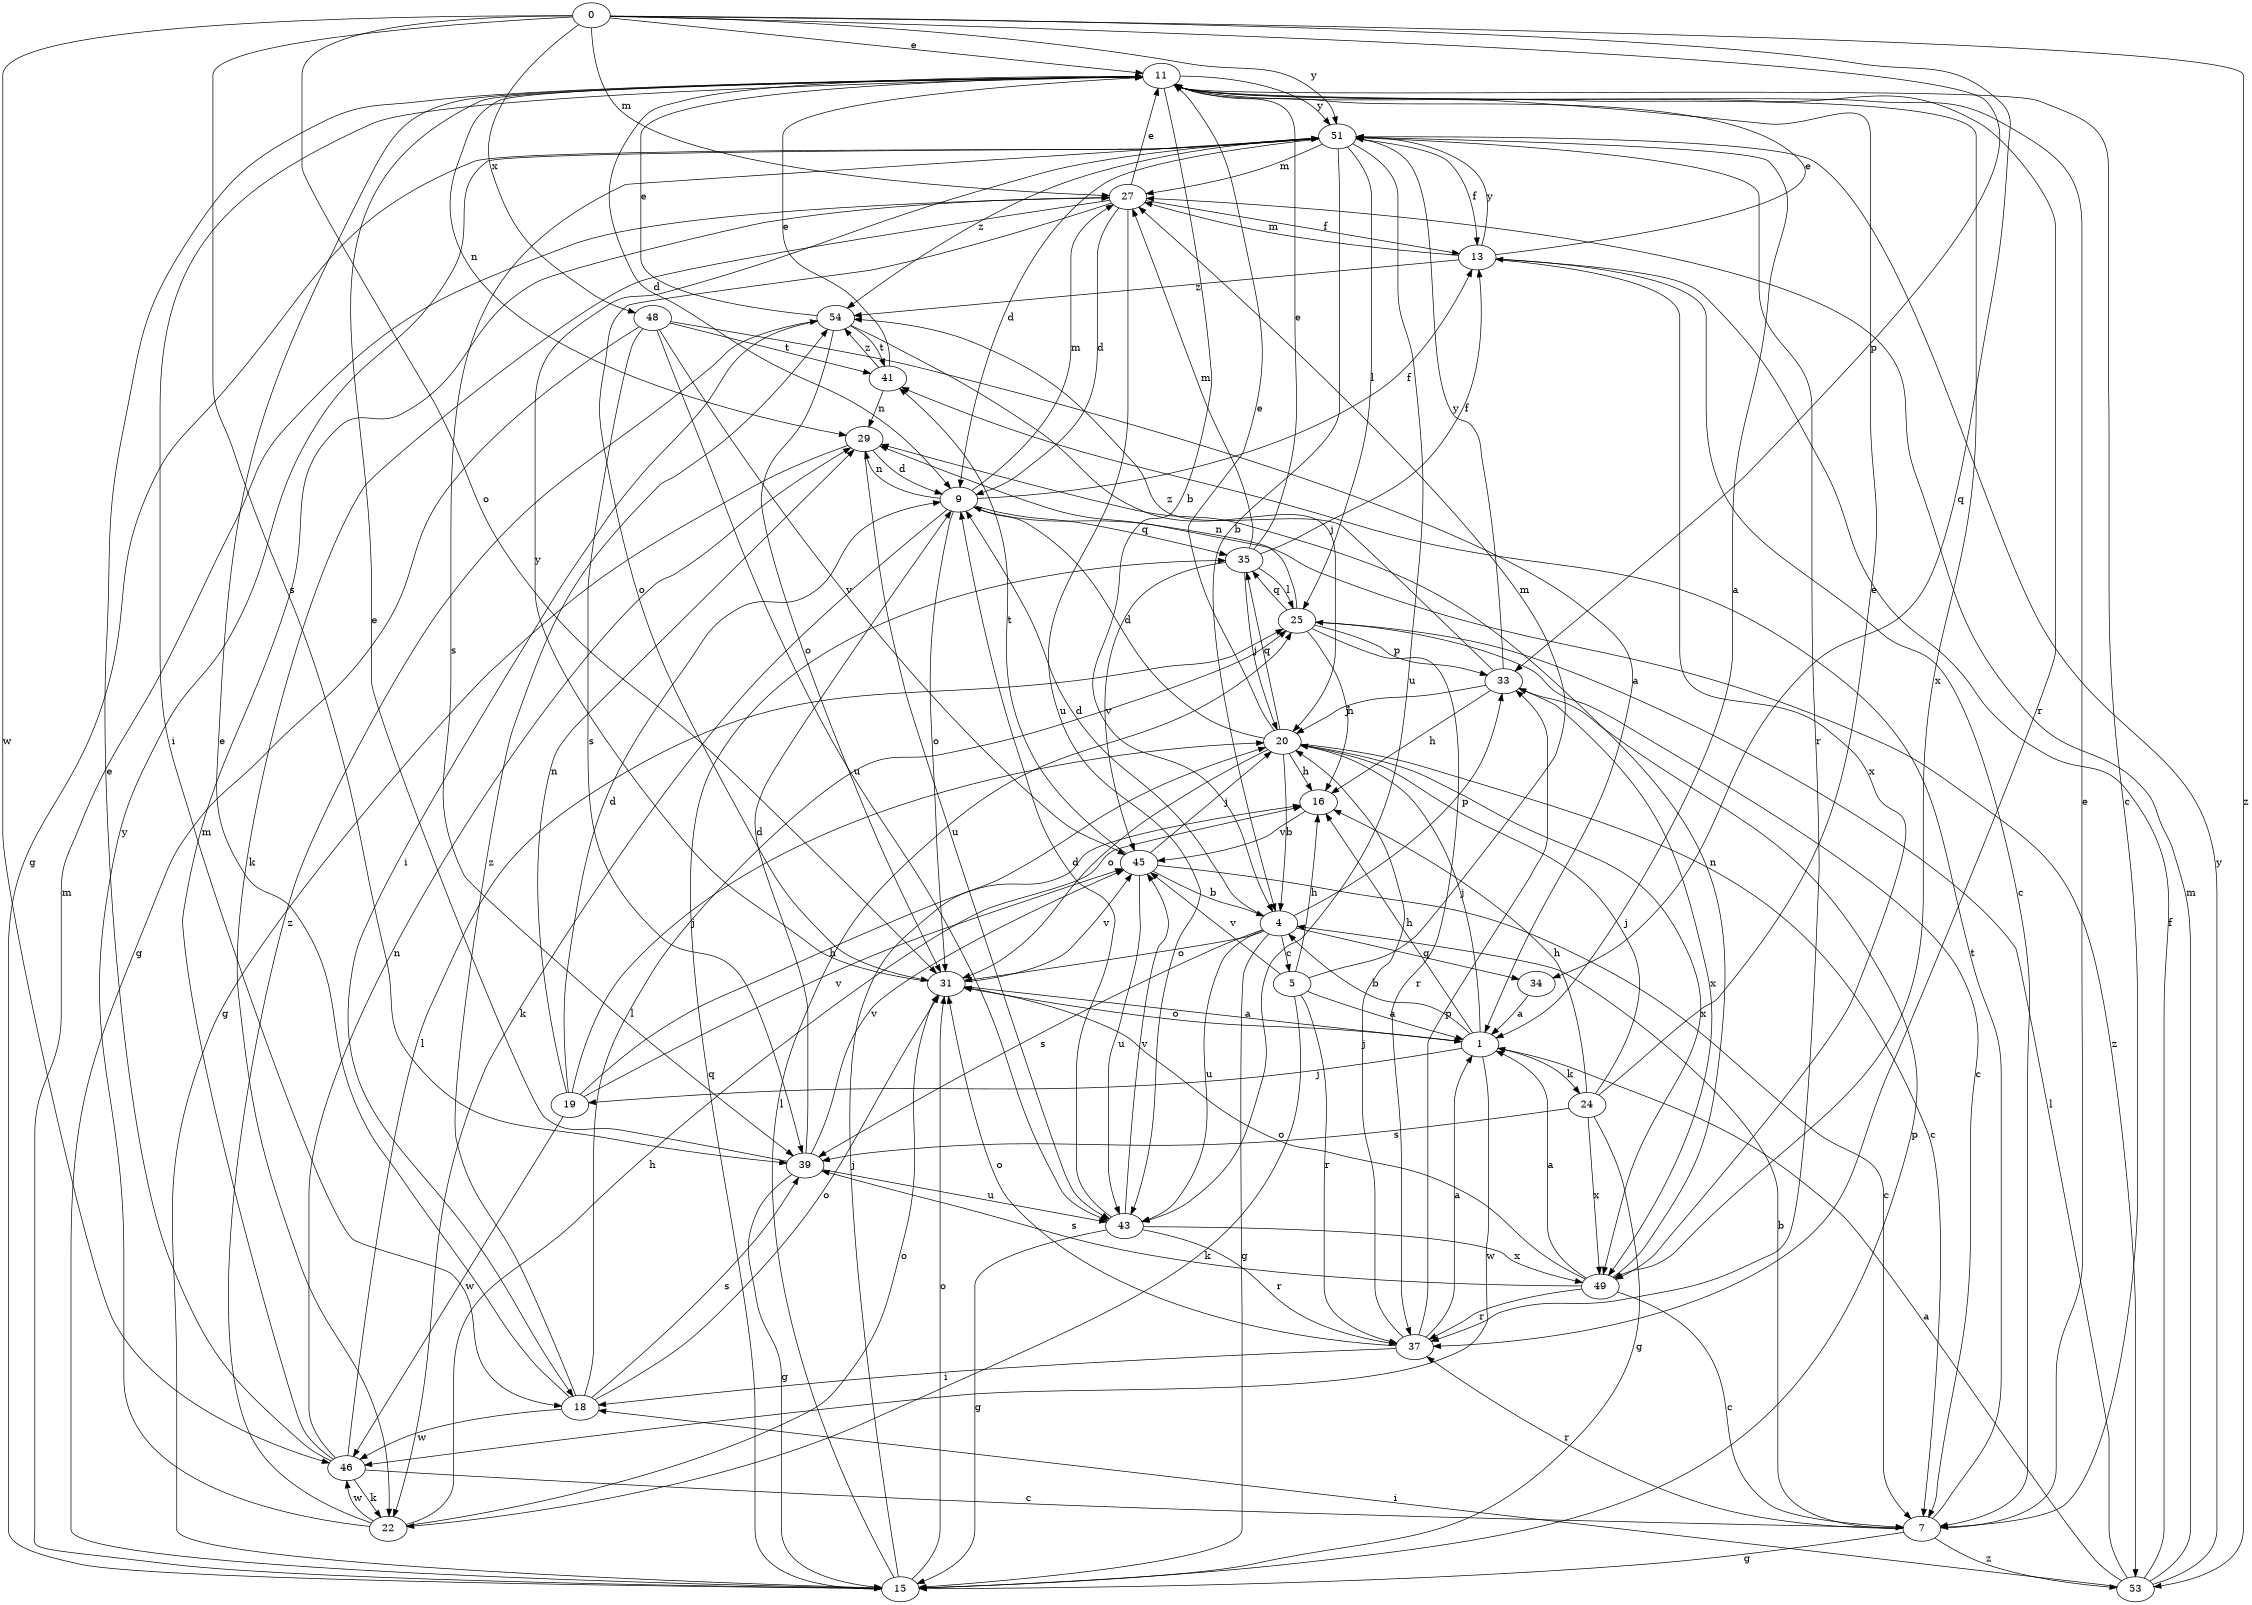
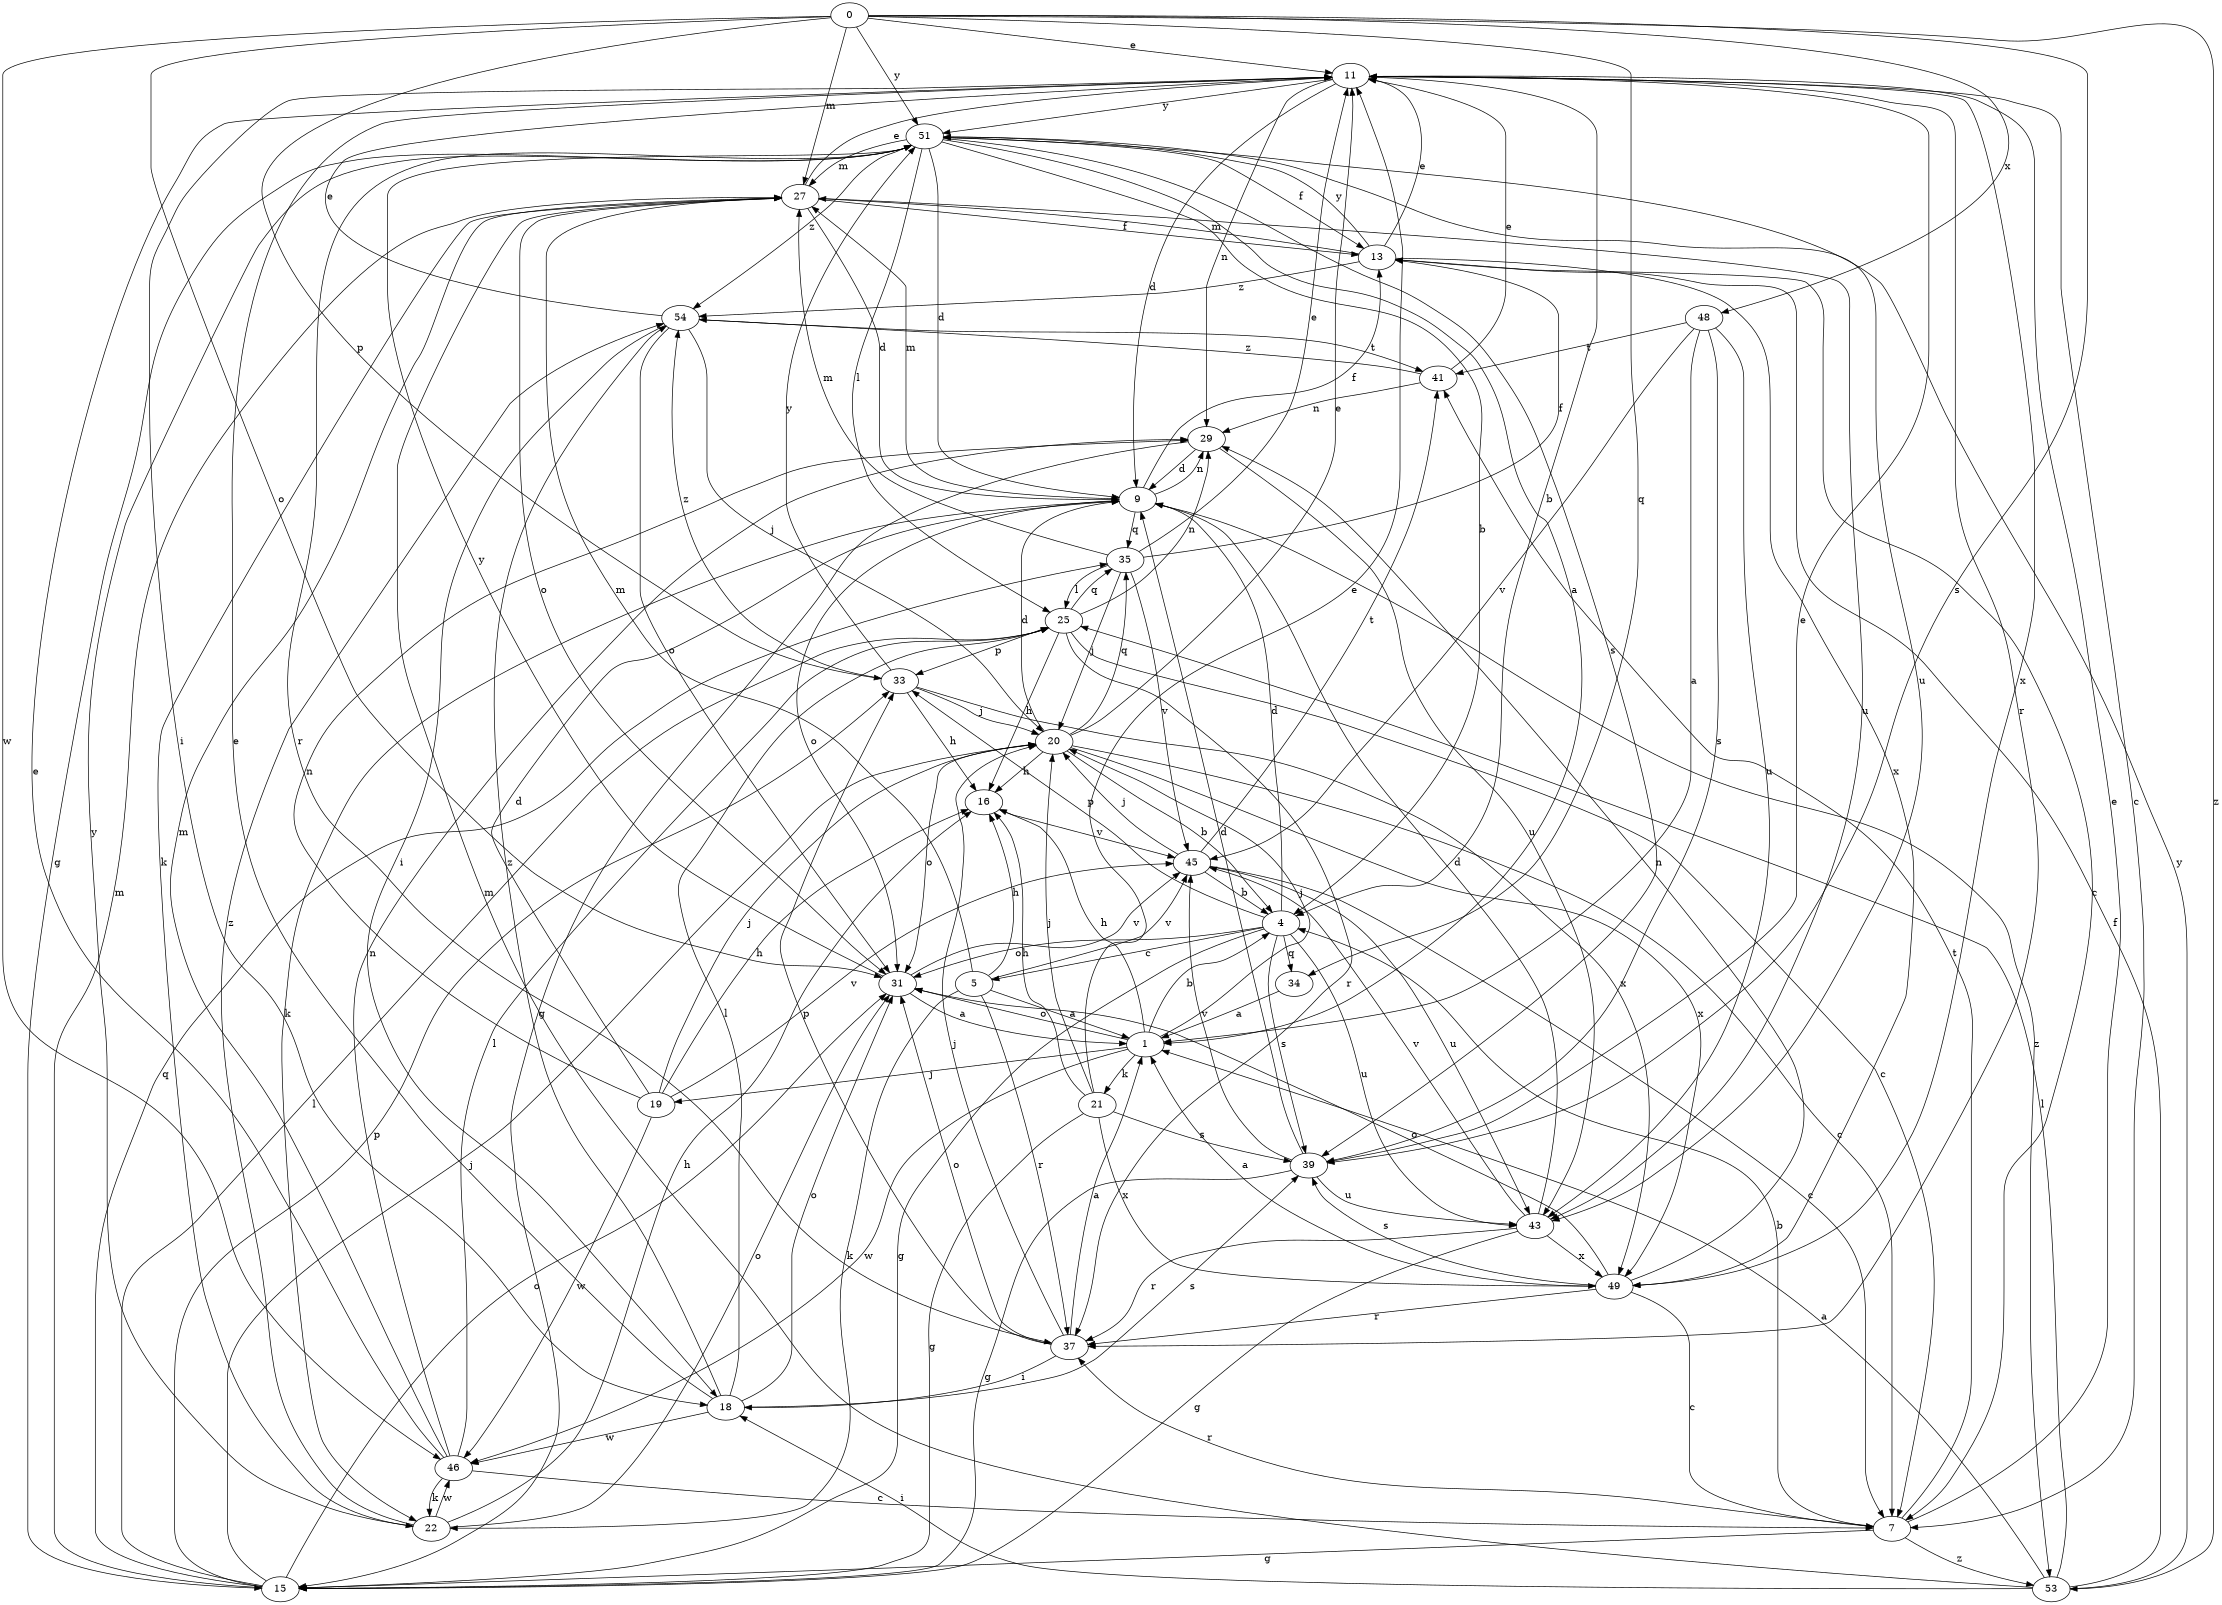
(1587, 1105) -> (1097, 1105)
(72, 1230) -> none
